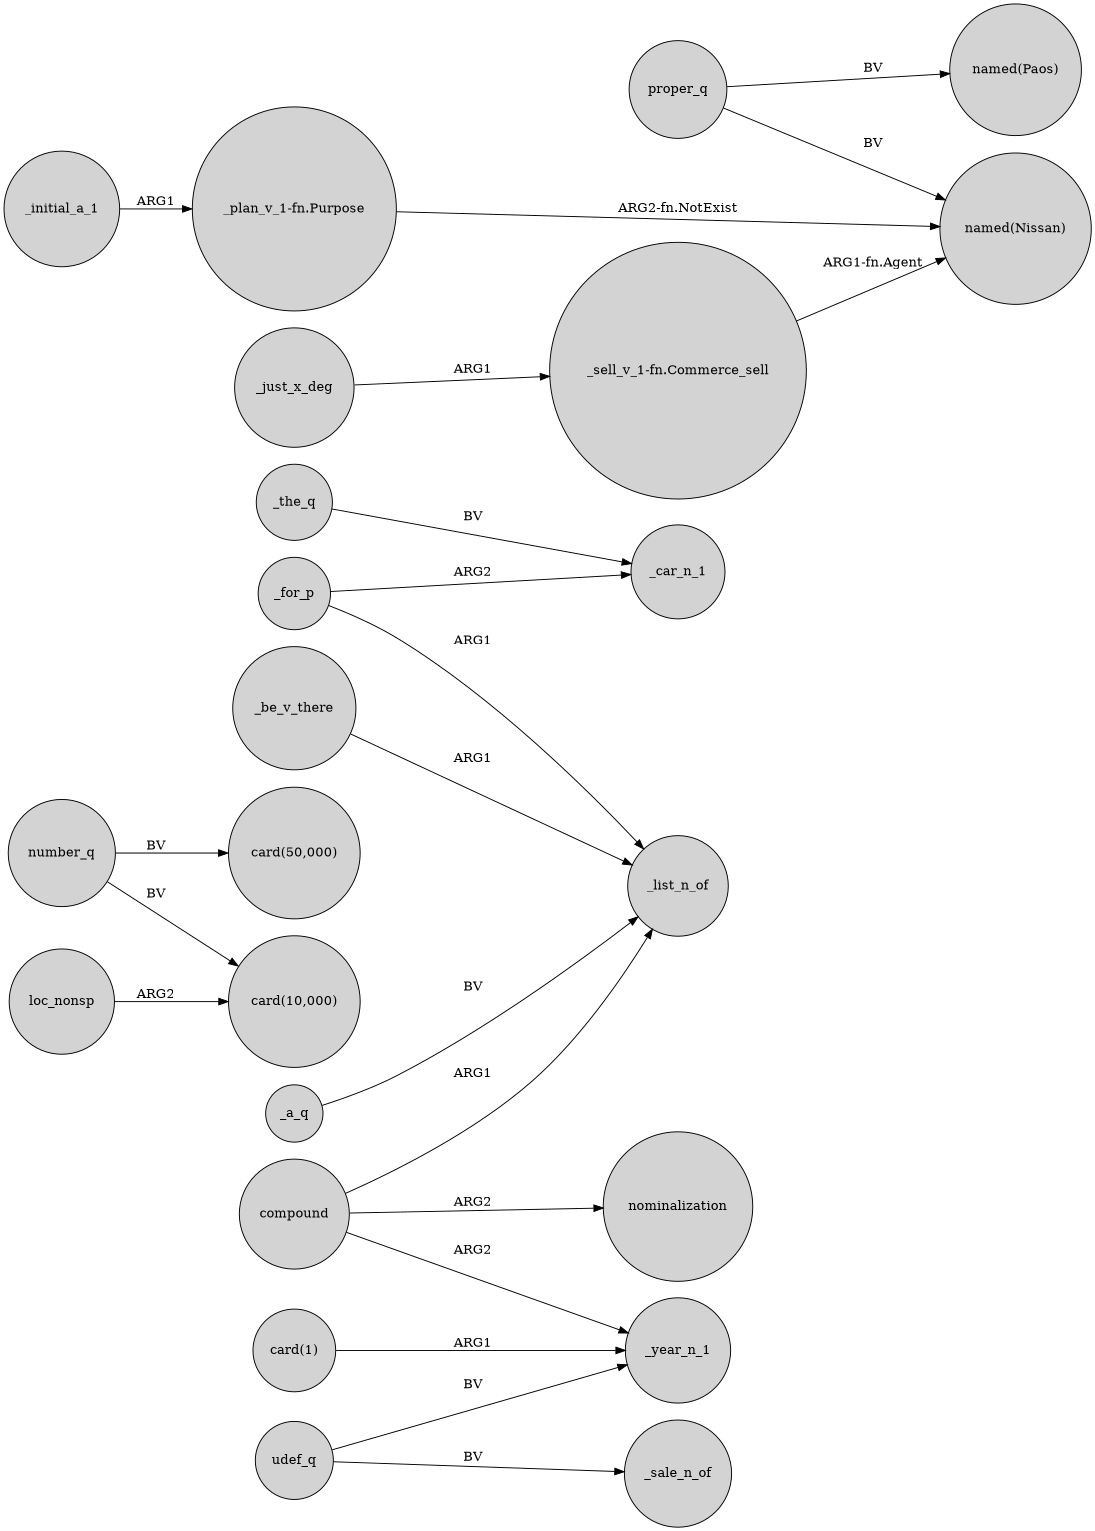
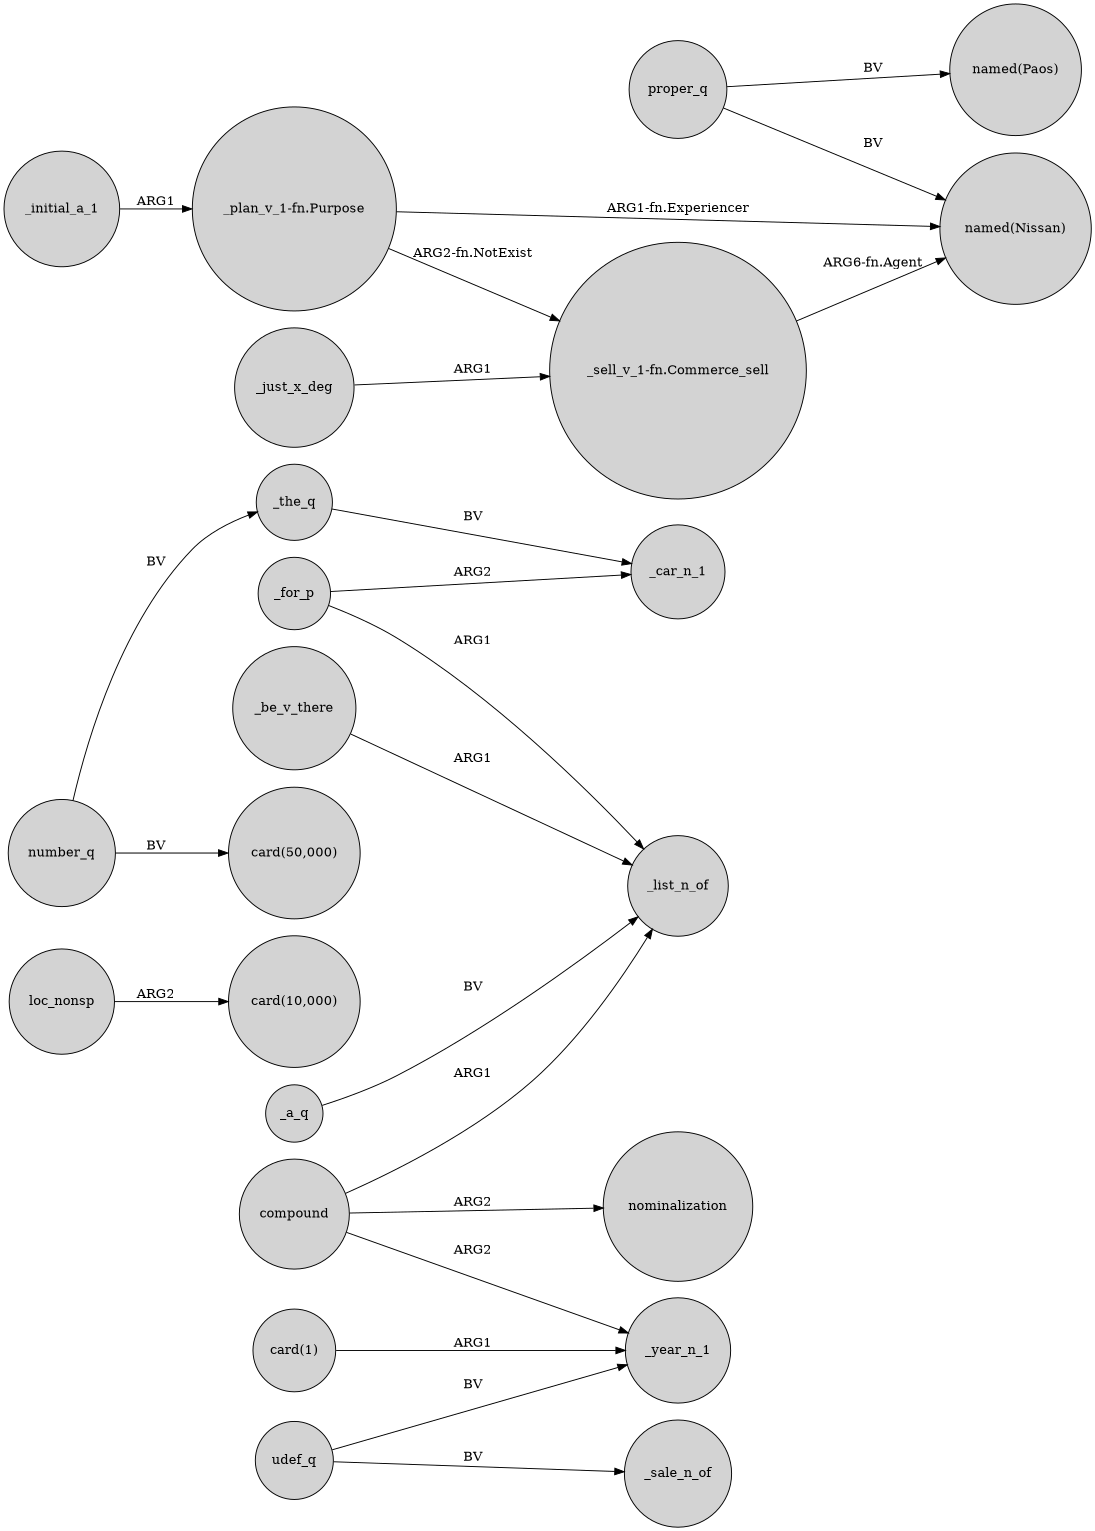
(678, 208) -> (678, 208)
(873, 263) -> (873, 263)
none -> (470, 283)
(169, 921) -> (131, 637)
